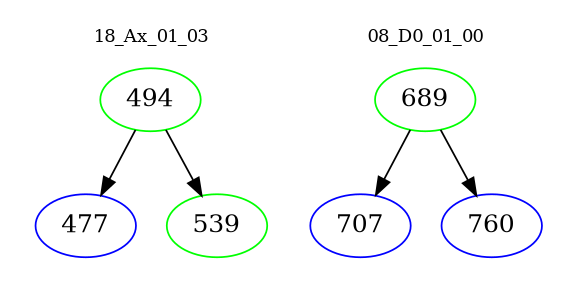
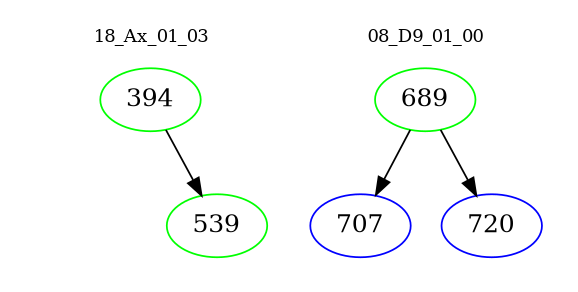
(426, 38) -> (426, 38)
(150, 100) -> (150, 100)
(86, 226) -> none
(492, 226) -> (492, 226)
